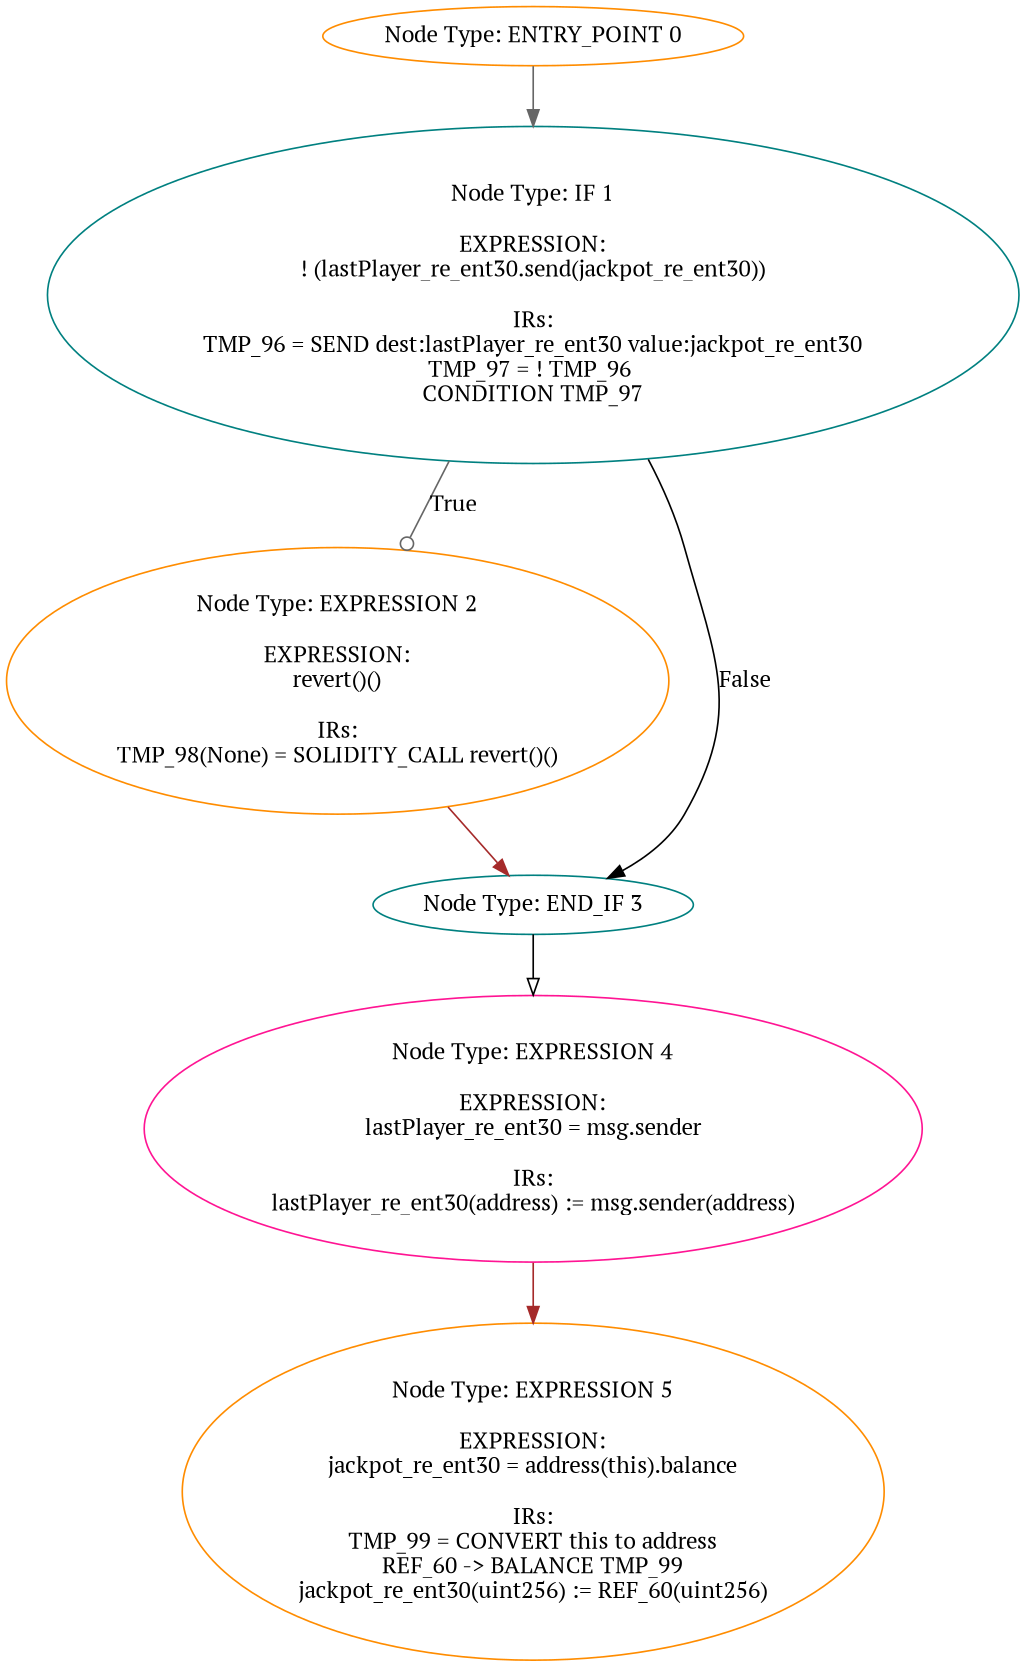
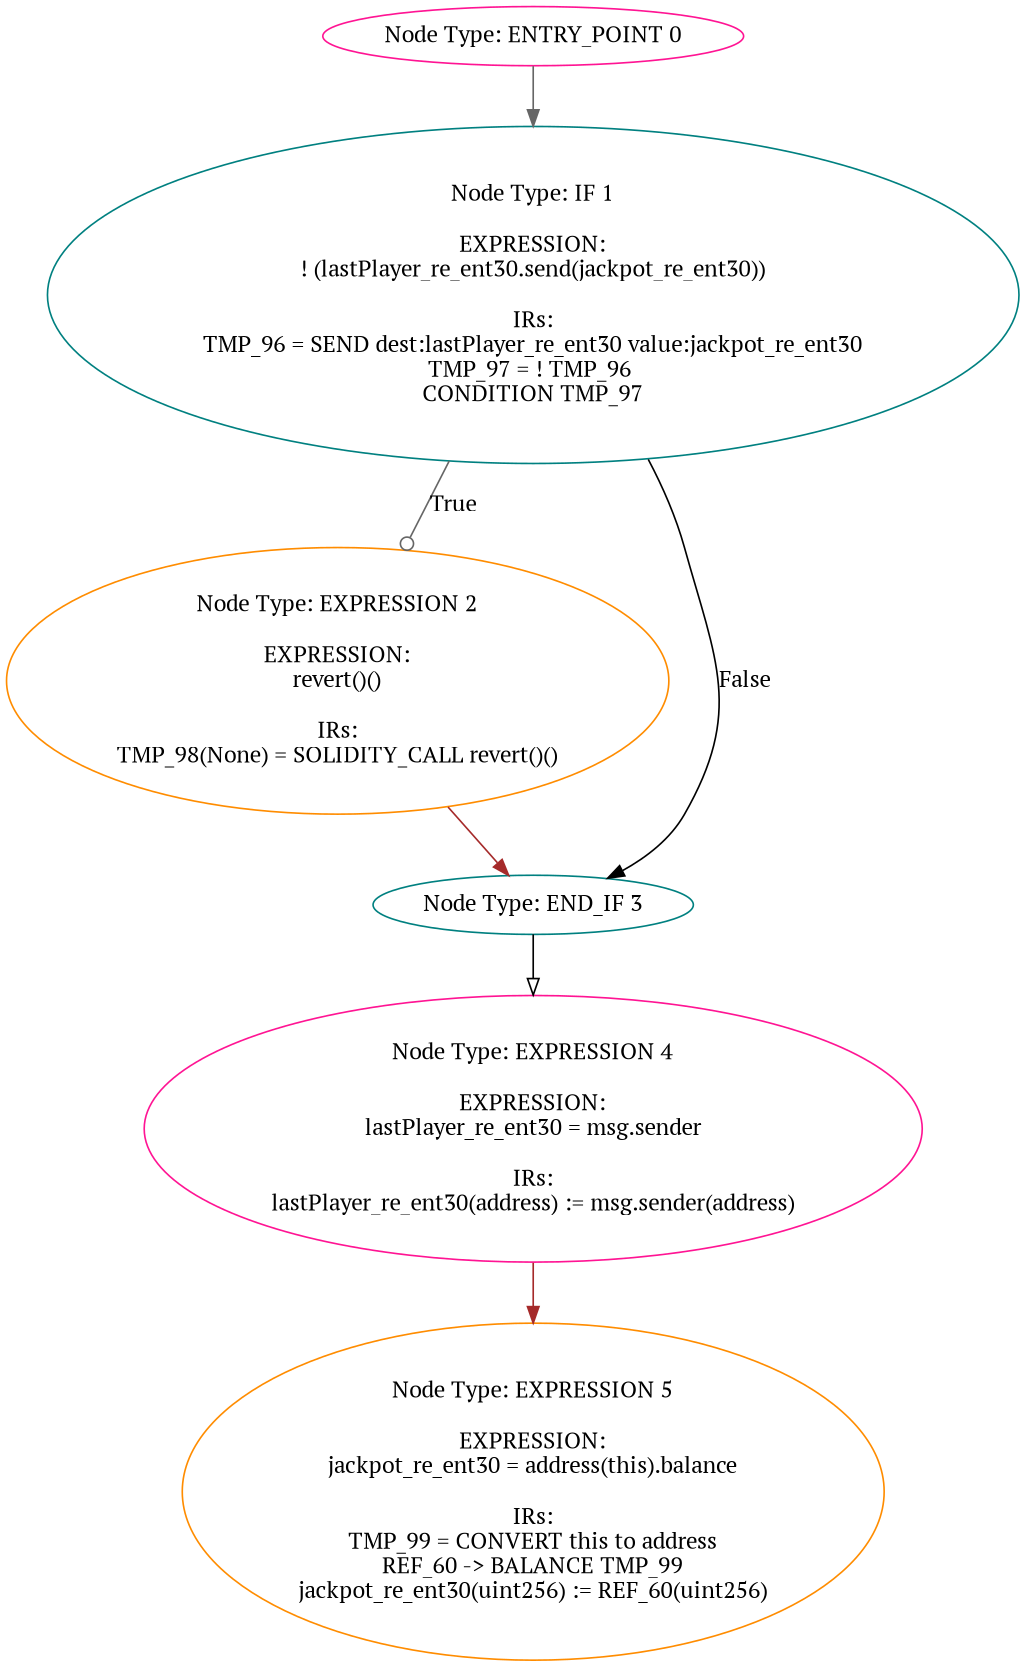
(533, 36) -> (533, 36)
